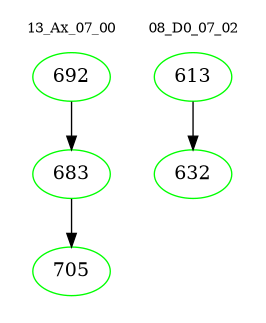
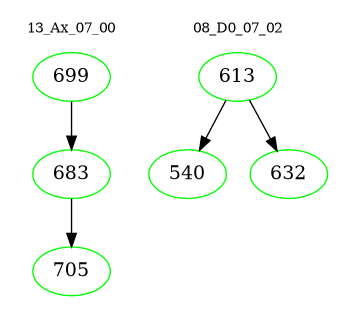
(72, 77) -> (72, 77)
none -> (188, 174)
